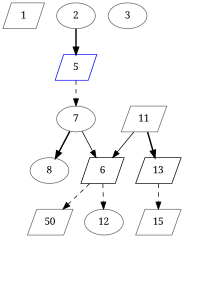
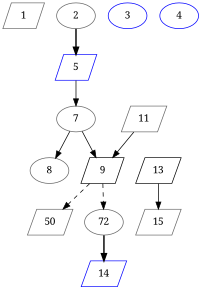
(128, 16) -> (128, 16)
none -> (179, 16)
(76, 90) -> (76, 90)
(150, 141) -> none
(64, 142) -> (64, 142)
(103, 171) -> (103, 171)
(158, 193) -> (158, 193)
(104, 222) -> (104, 222)
none -> (104, 274)
